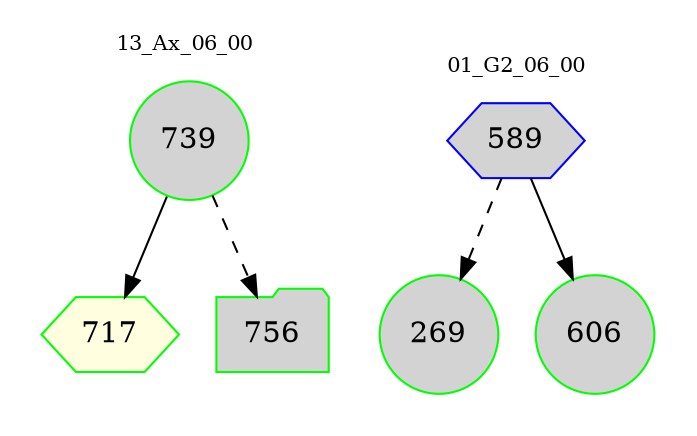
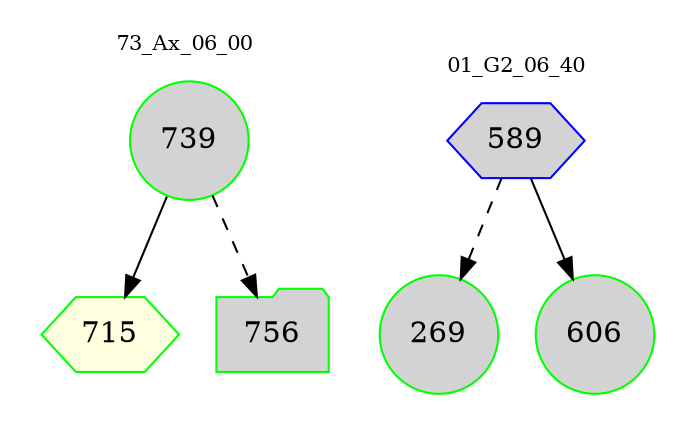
(185, 45) -> (185, 45)
(517, 67) -> (517, 67)
(110, 335) -> (110, 335)
